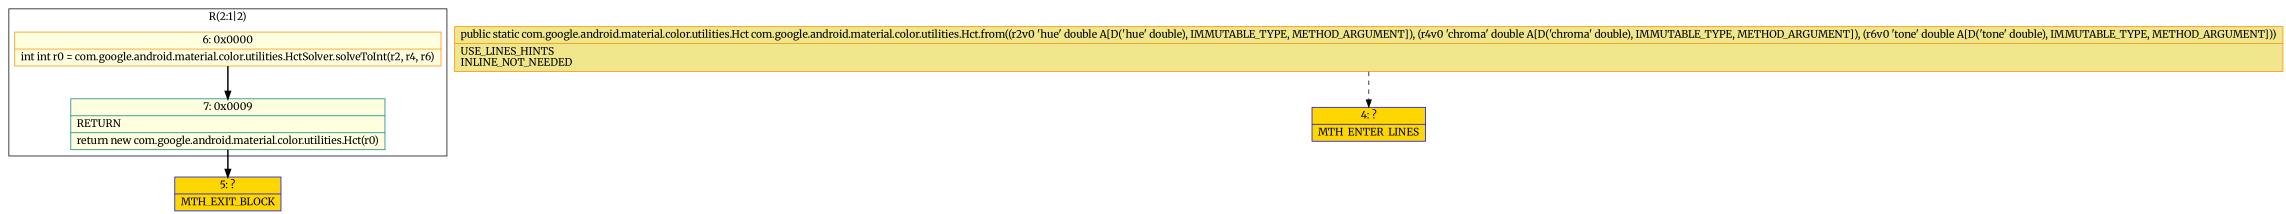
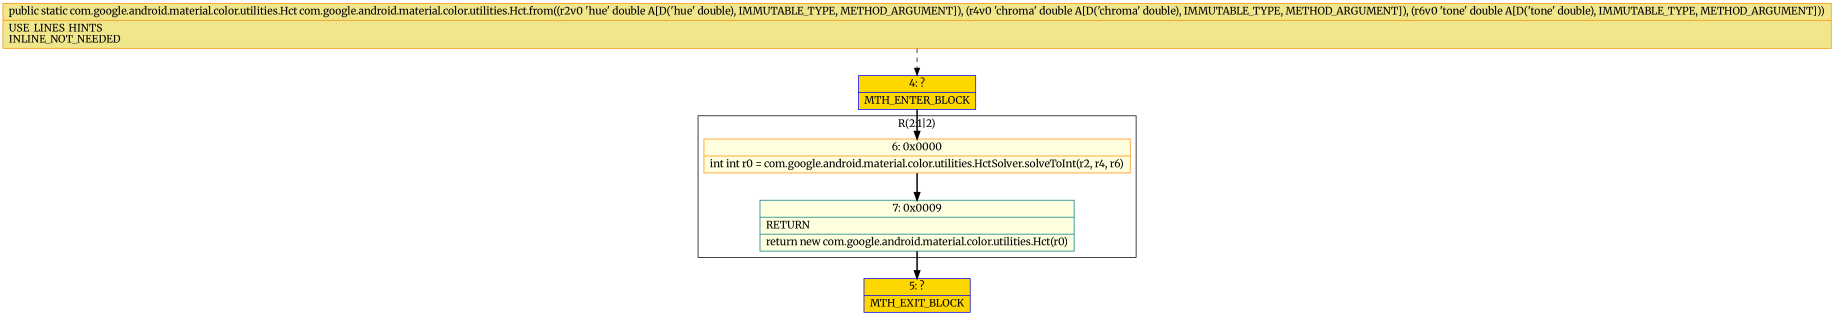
none -> (917, 120)
(1369, 132) -> (917, 101)
